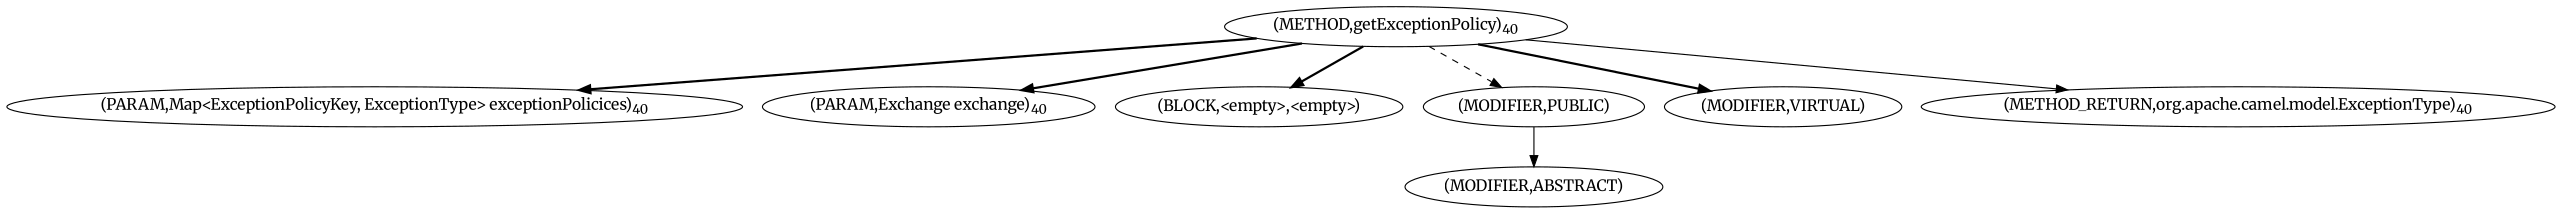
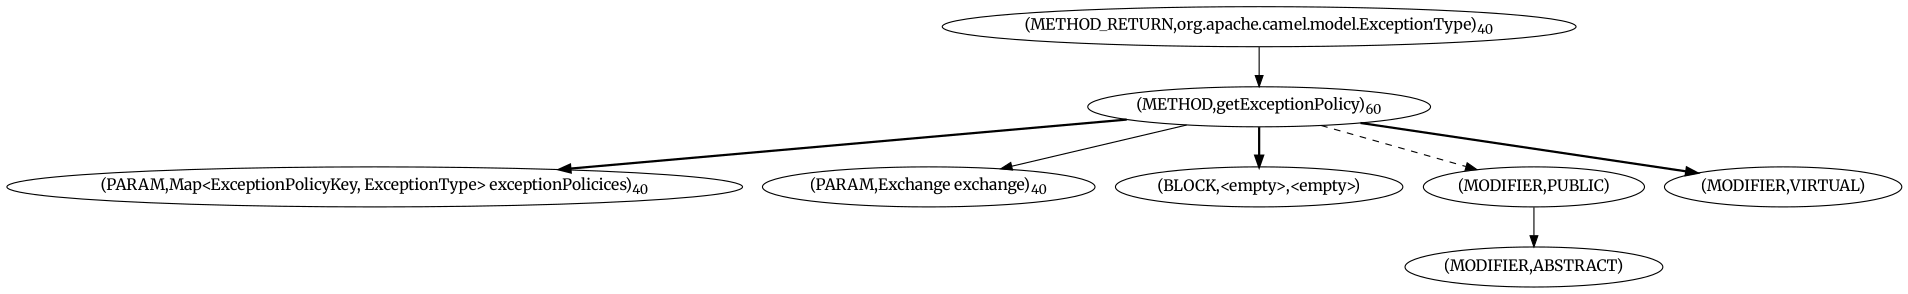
(1511, 25) -> (1374, 105)
(1791, 64) -> (1259, 61)
(1167, 66) -> (1099, 146)
